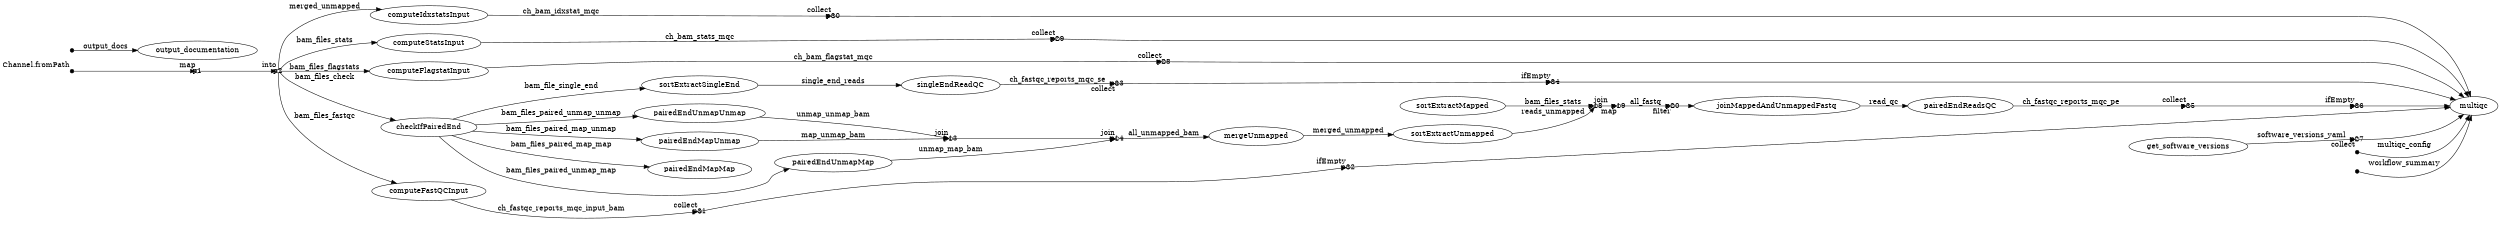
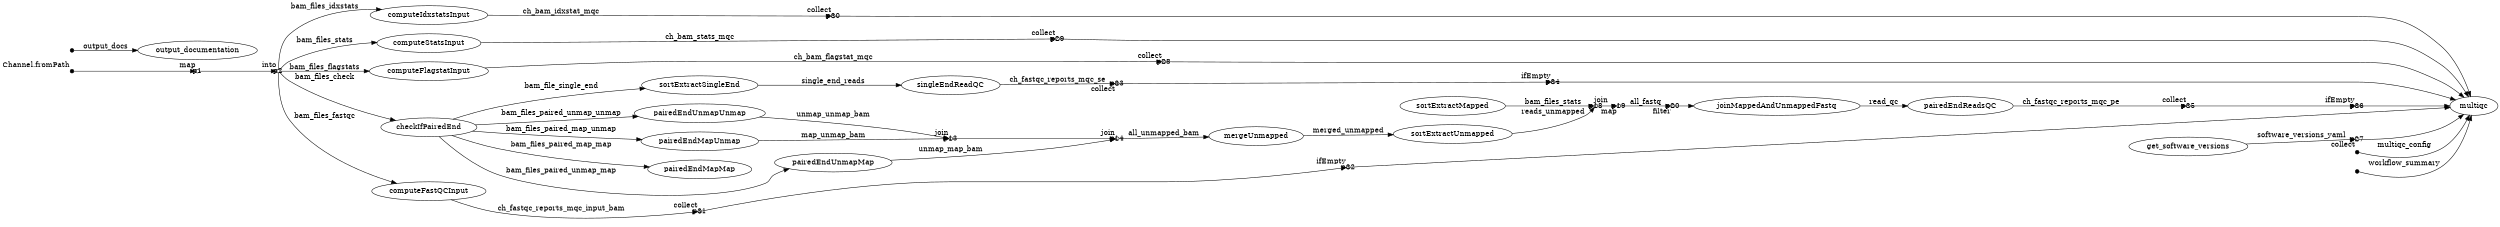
(325, 6) -> (325, 6)
